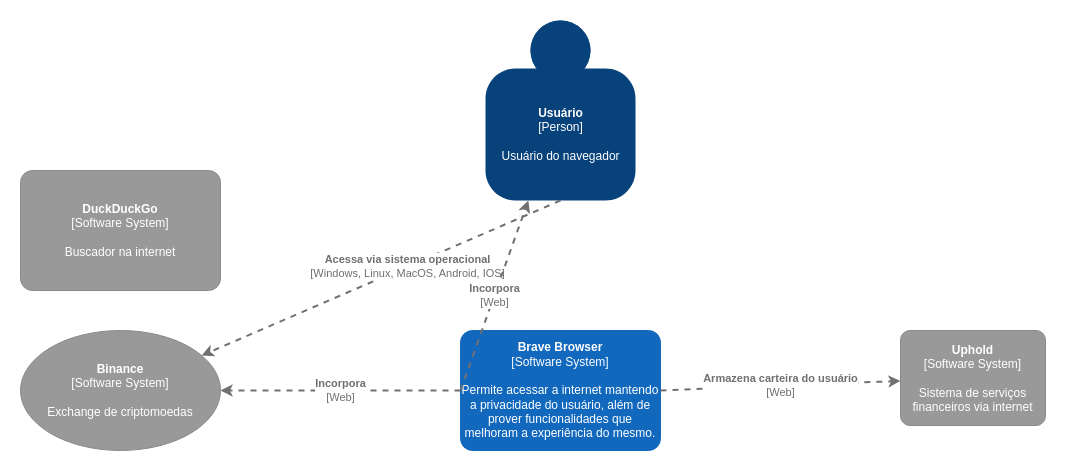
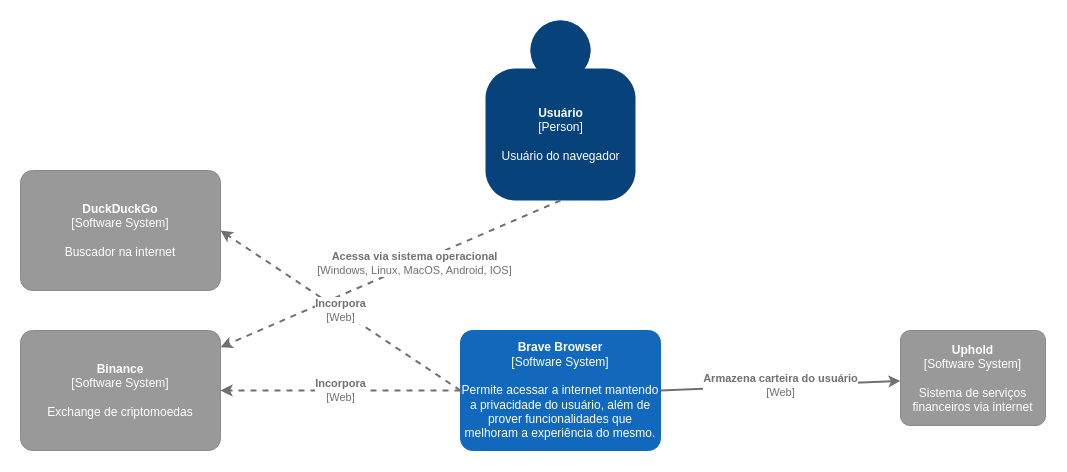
(493, 299) -> (282, 272)
(684, 390) -> (684, 390)
(121, 391) -> (121, 391)
